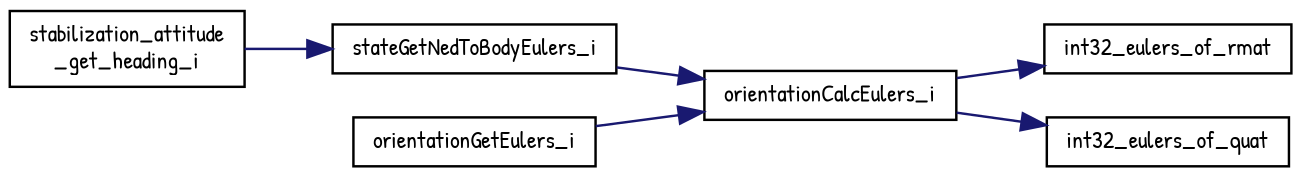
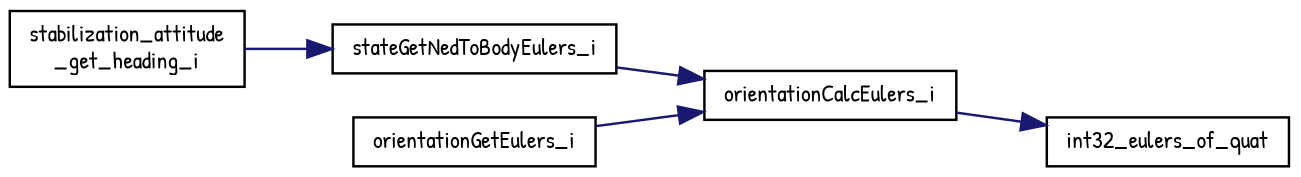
(1168, 49) -> none
